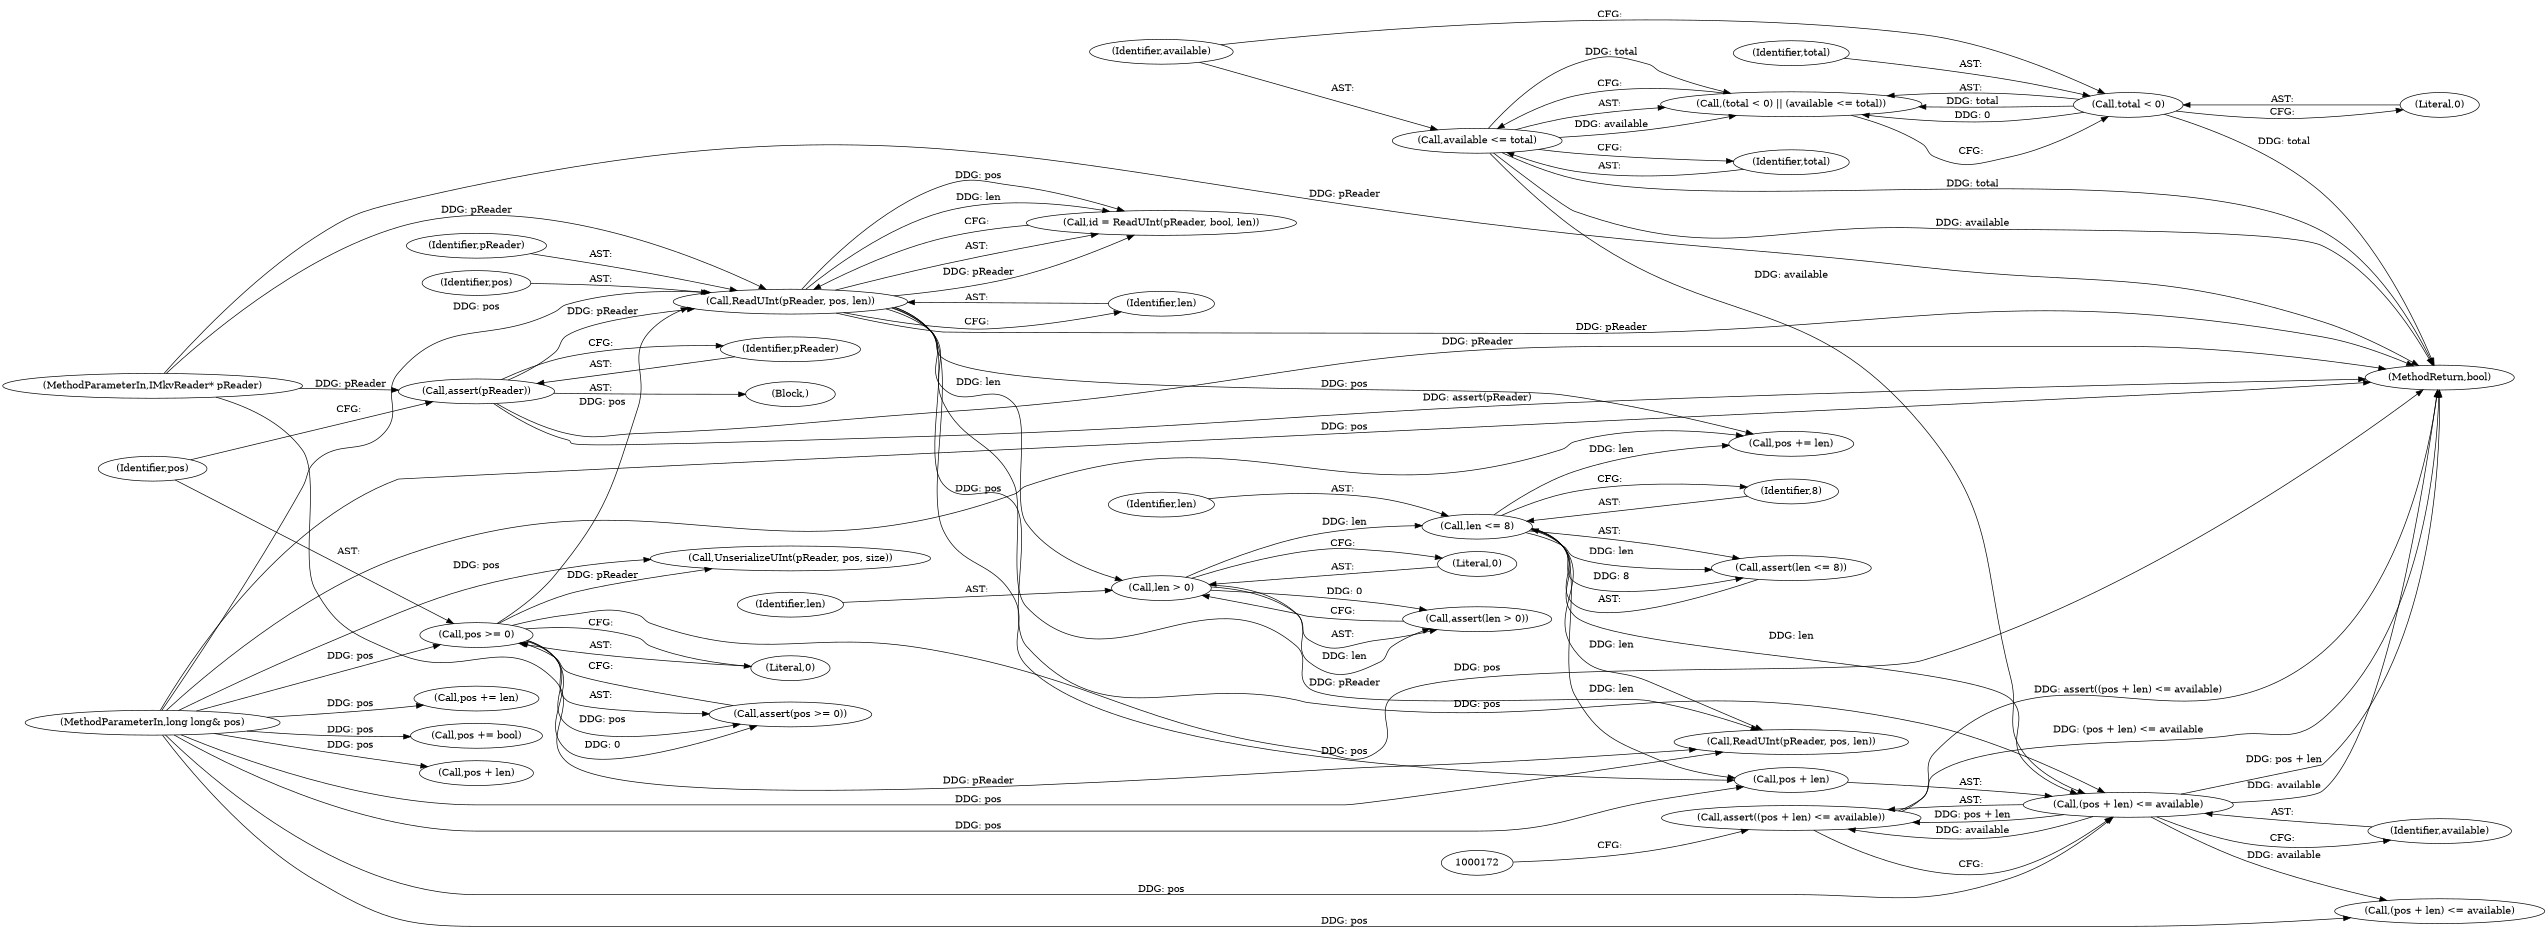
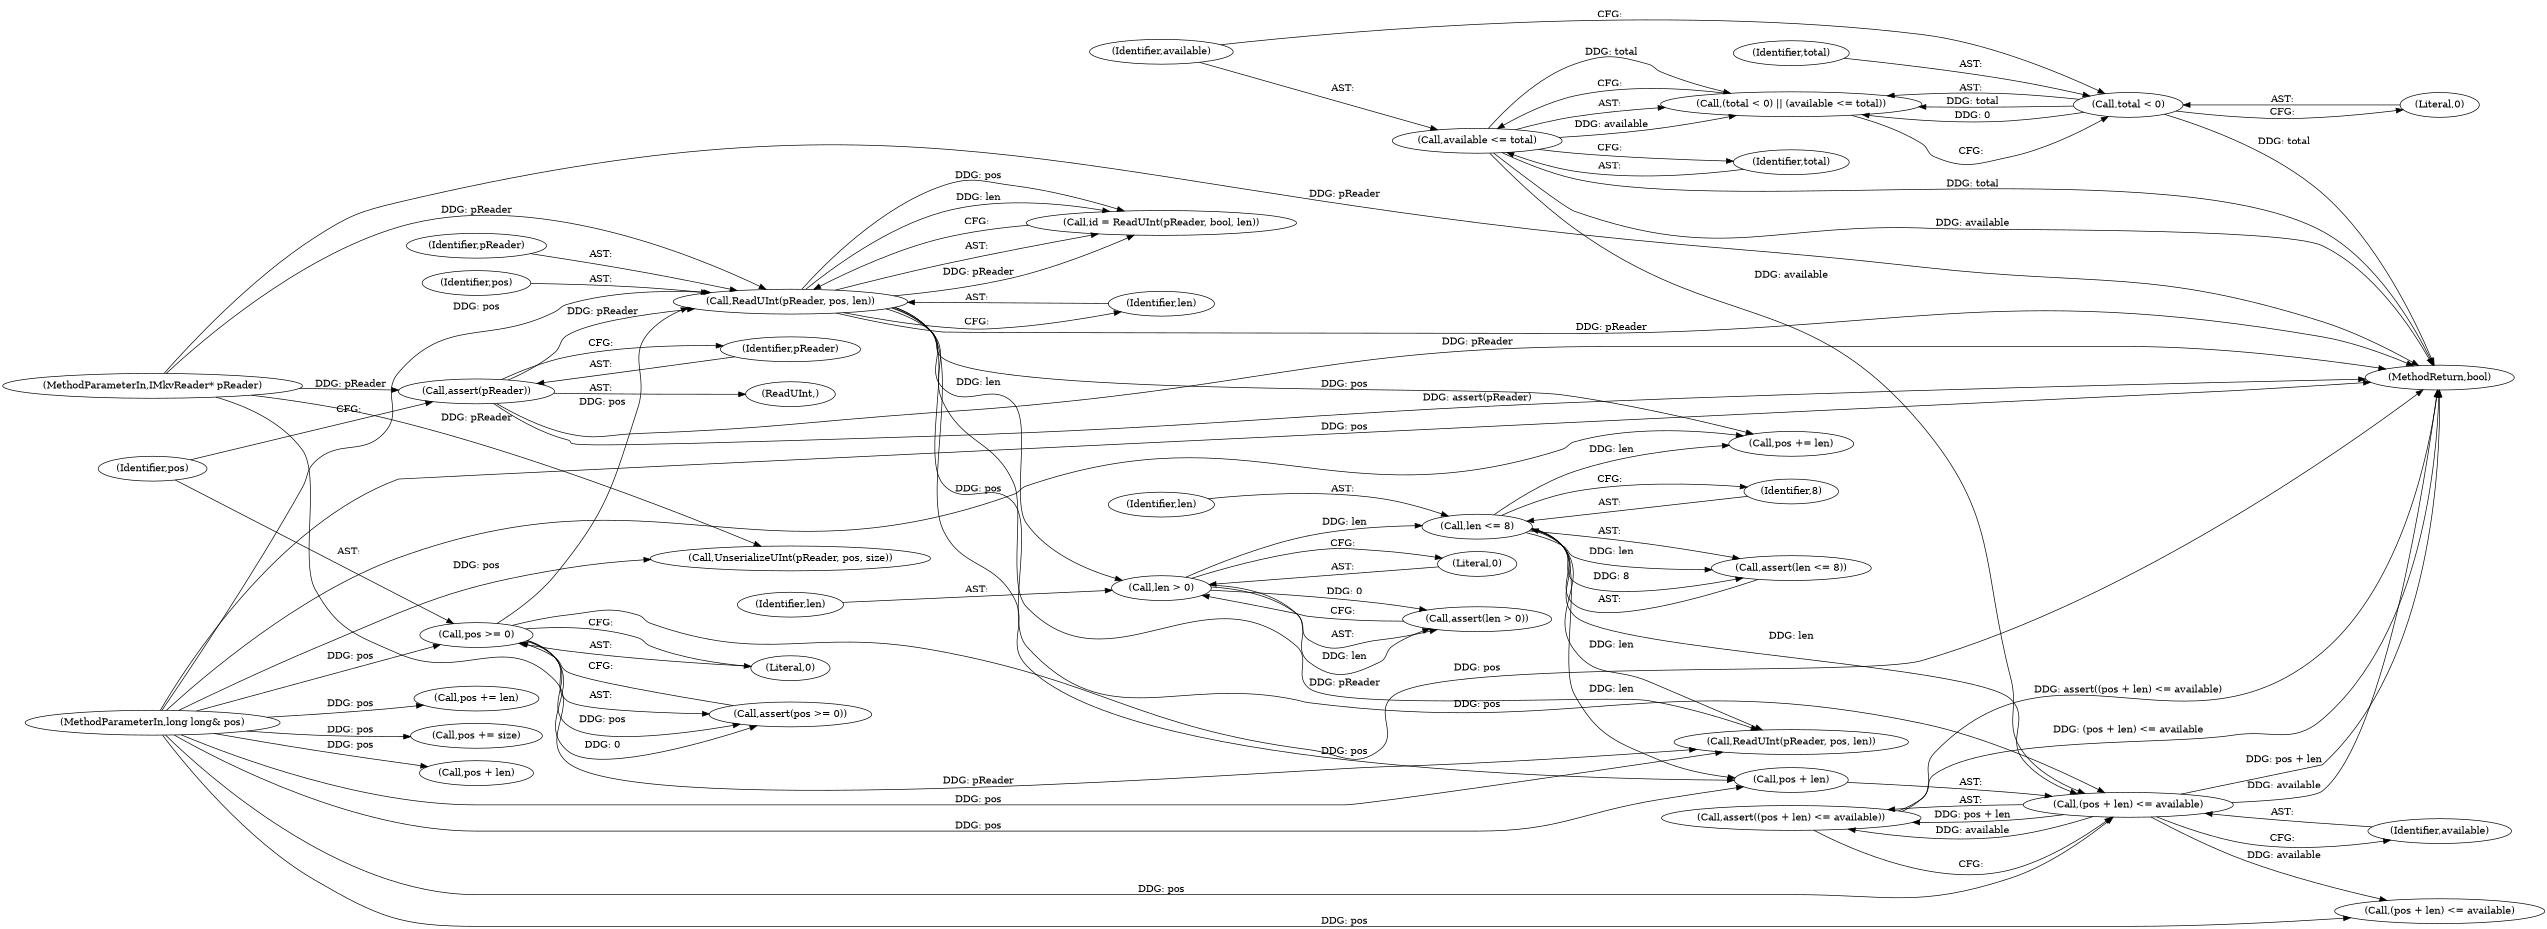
(790, 394) -> (790, 394)
(599, 587) -> (508, 453)
(476, 736) -> (476, 736)
(1477, 863) -> none
